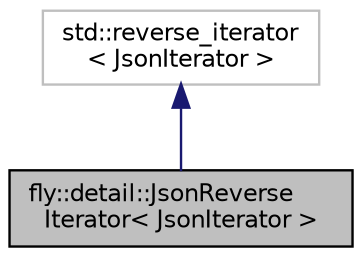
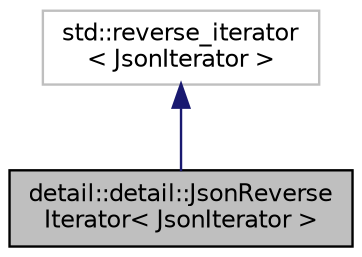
(181, 208) -> (181, 208)
